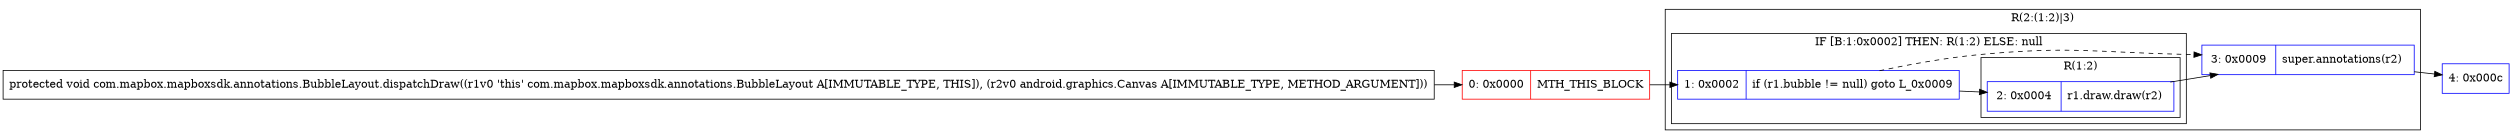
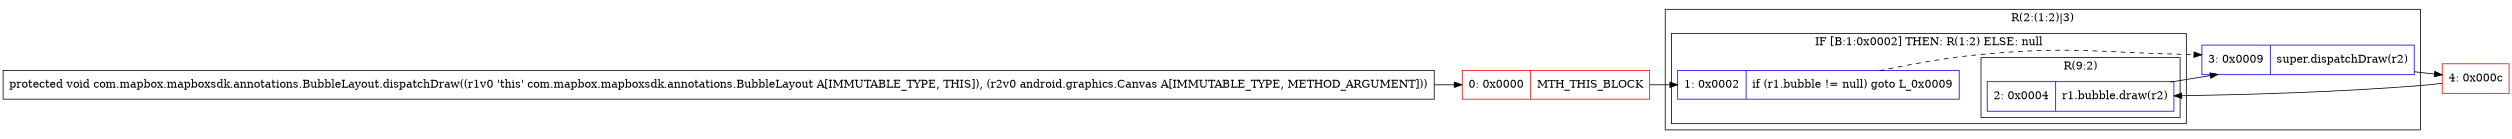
(2342, 60) -> (2342, 60)
(2081, 66) -> (2081, 66)
(2476, 79) -> (2476, 79)
(1969, 91) -> (2312, 92)
(2115, 96) -> (2115, 96)
